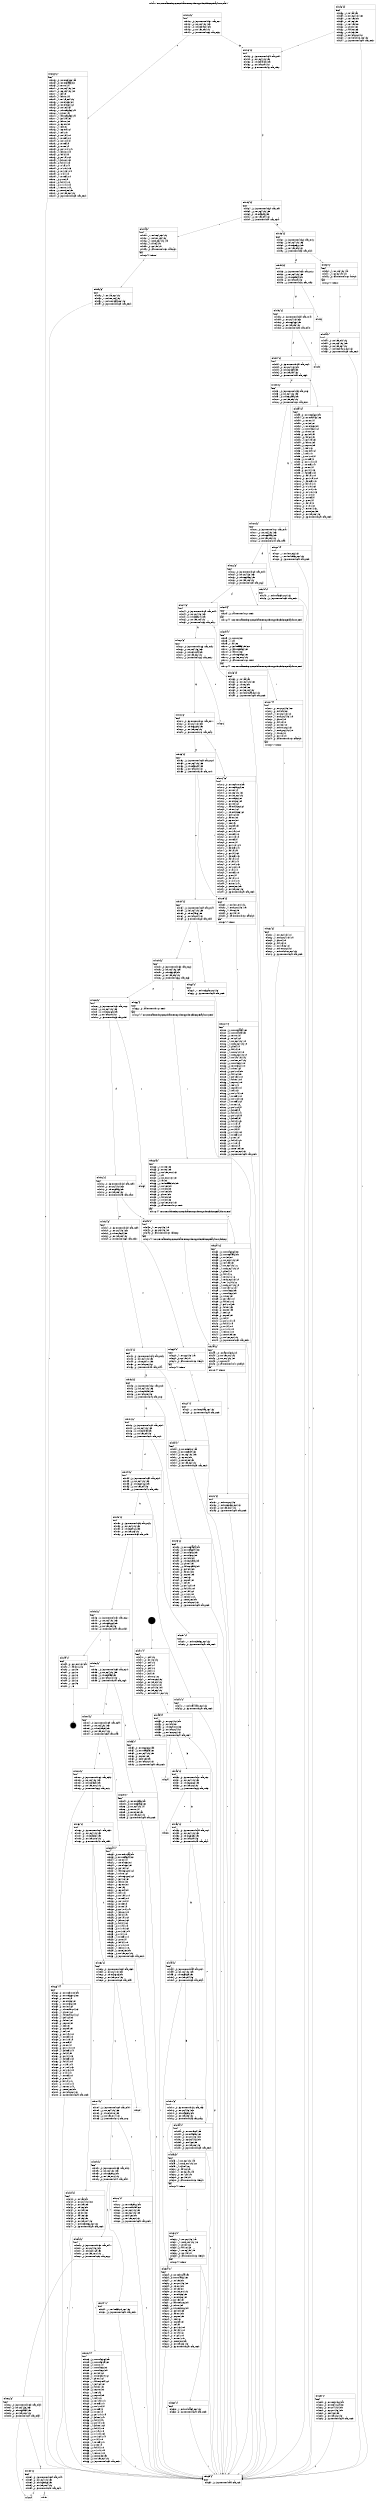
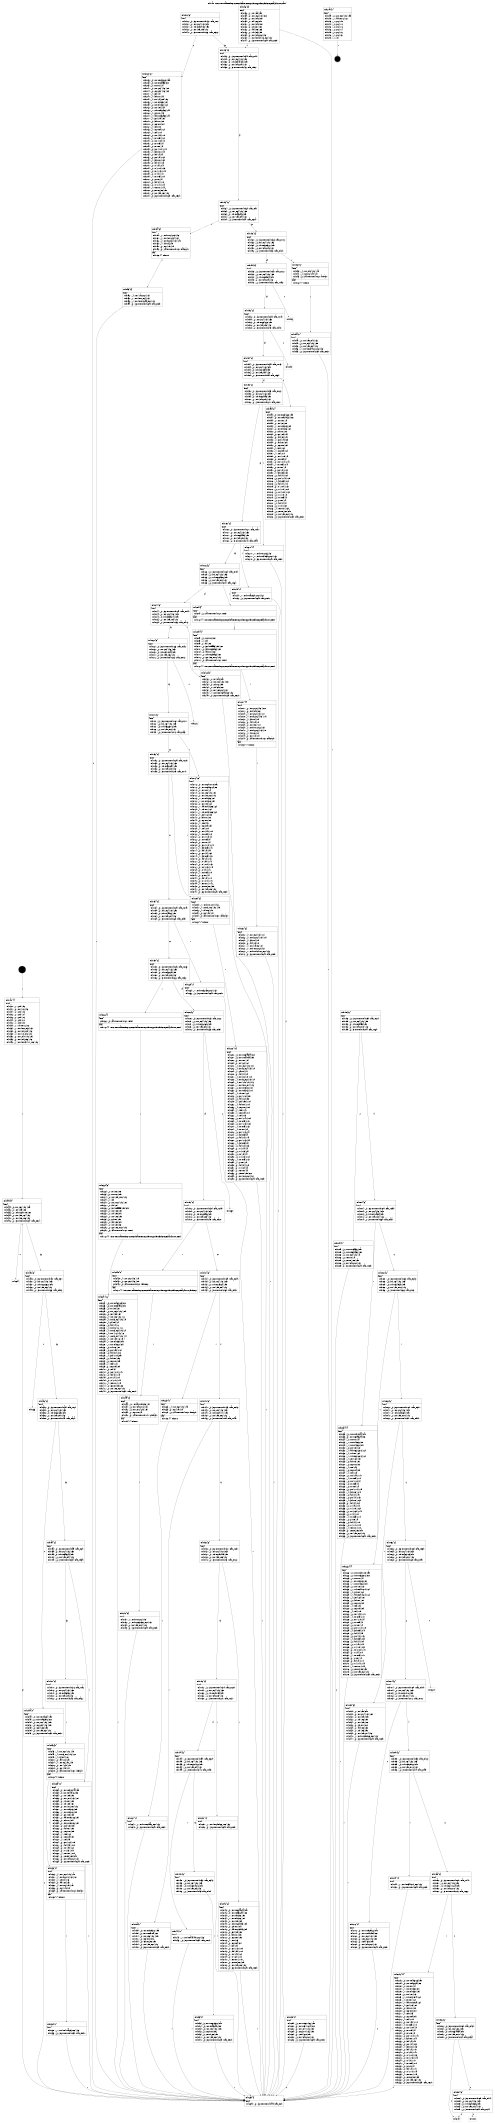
(109, 1621) -> none
